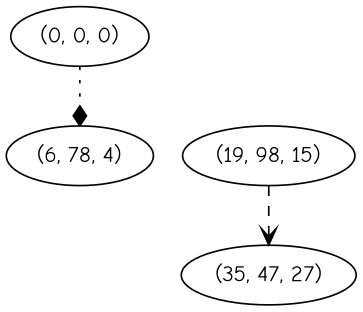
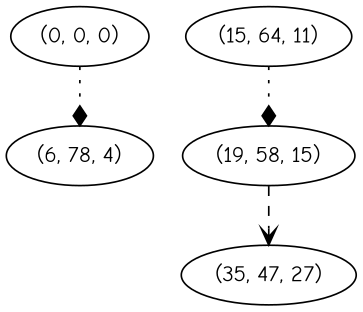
none -> (269, 36)
(269, 156) -> (269, 156)
